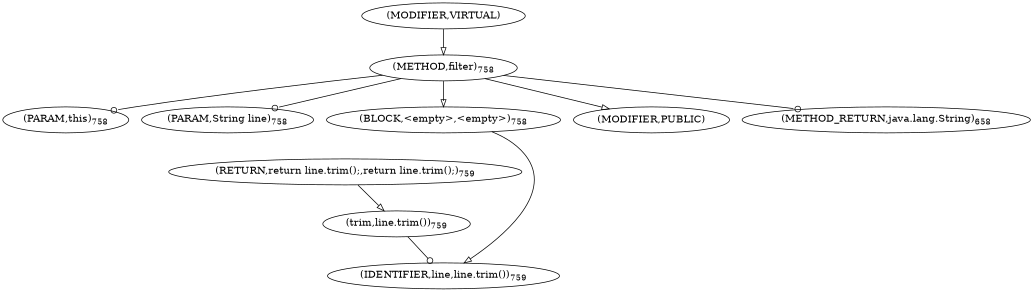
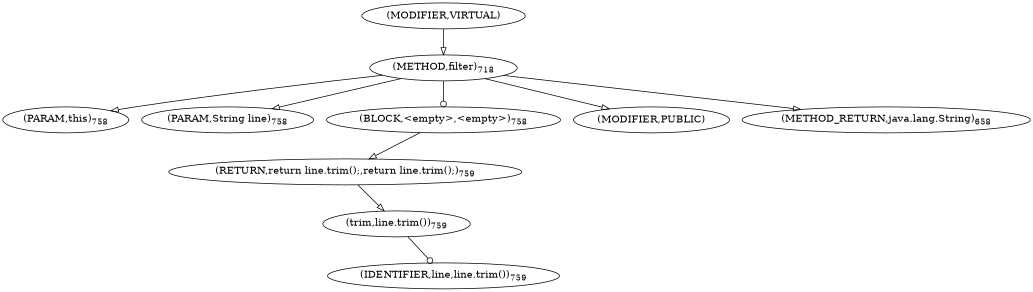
(486, 67) -> (486, 67)
(250, 91) -> (250, 91)
(444, 91) -> (444, 91)
(648, 92) -> (648, 92)
(340, 93) -> (340, 93)
(530, 198) -> (398, 144)
